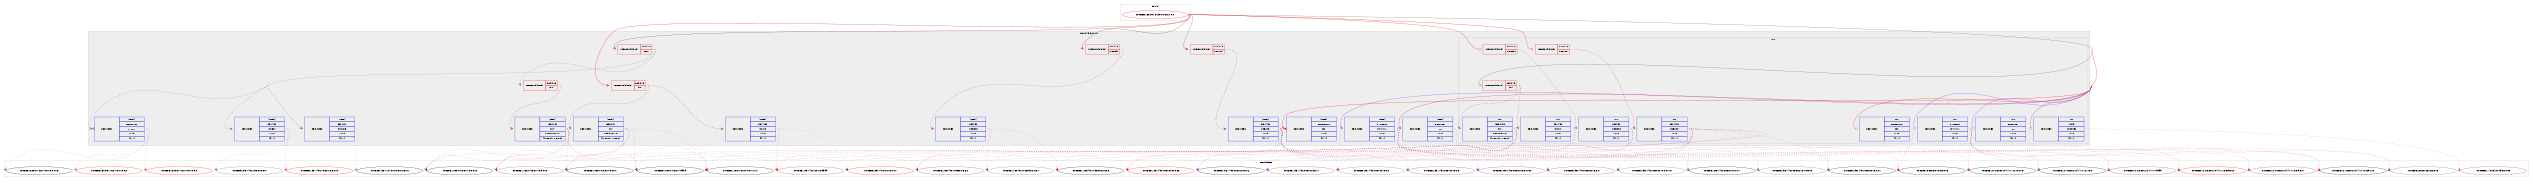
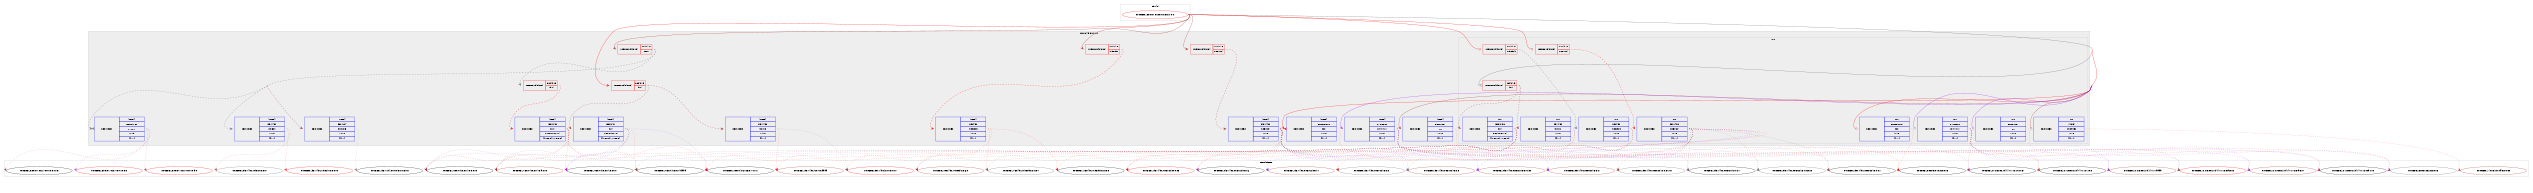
(740, 171) -> (740, 171)
